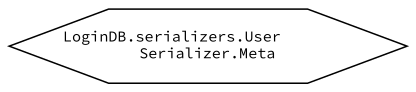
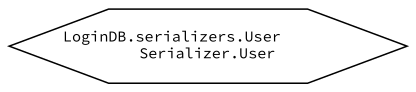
(208, 46) -> (208, 46)
